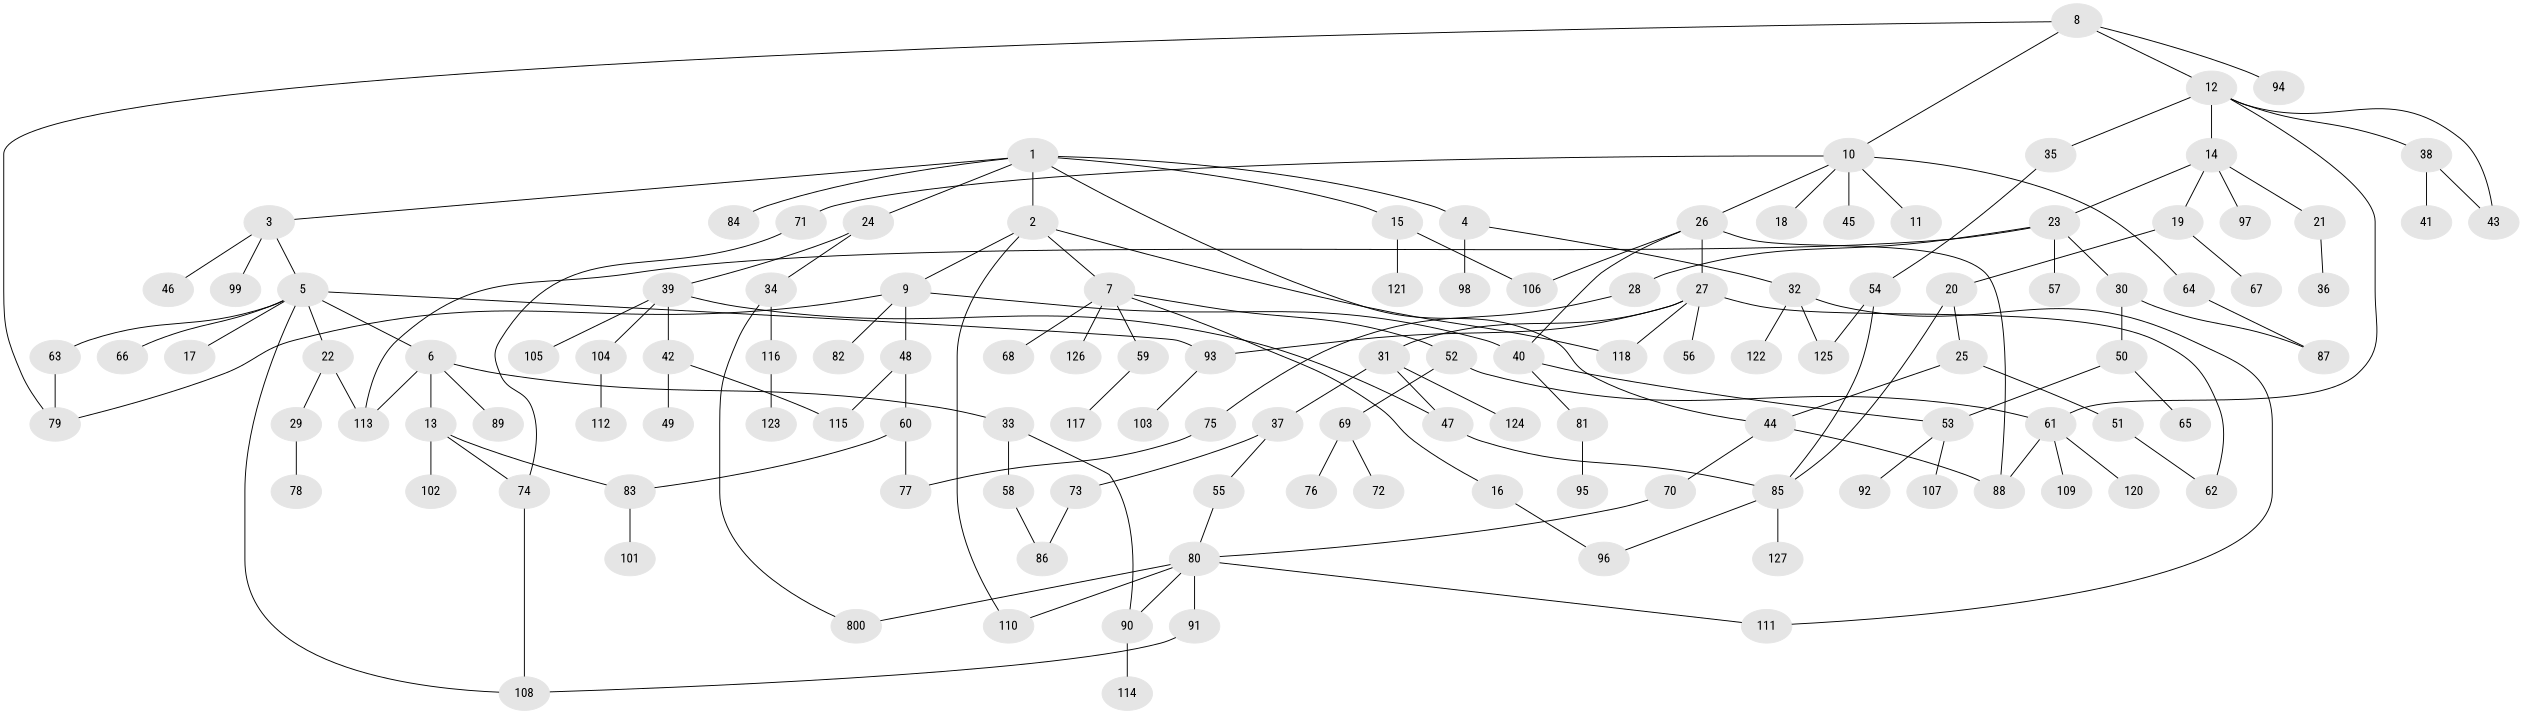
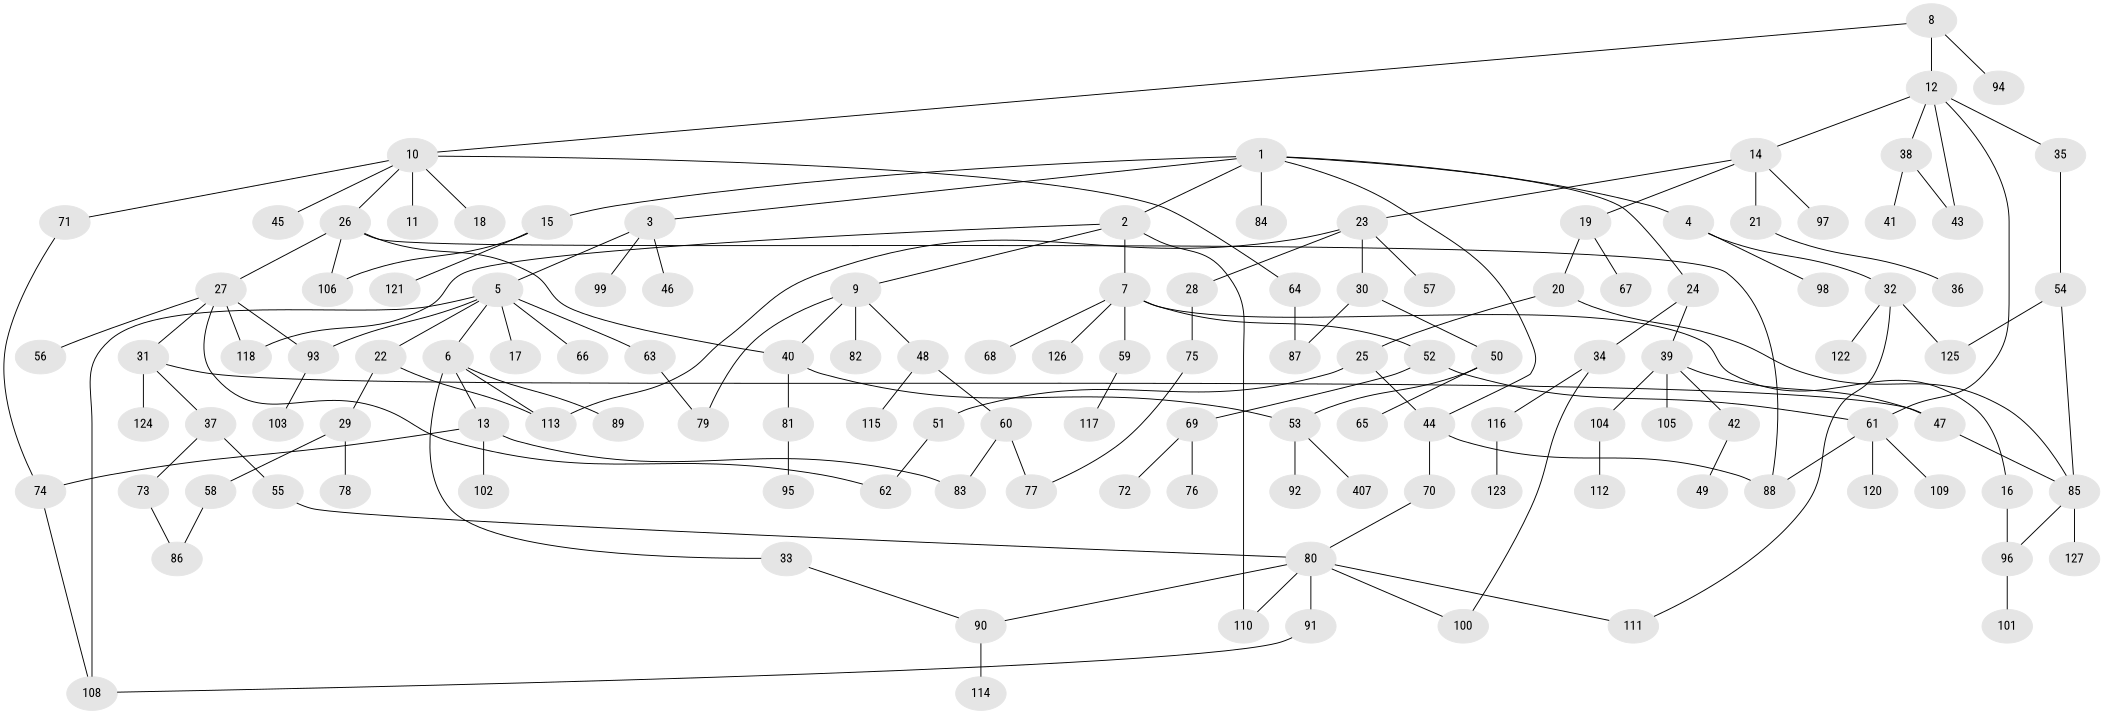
(890, 51) -> none
(745, 385) -> none
(1009, 458) -> (276, 459)
(1932, 492) -> (1362, 492)
(630, 525) -> (2007, 593)
(856, 626) -> (1463, 626)
